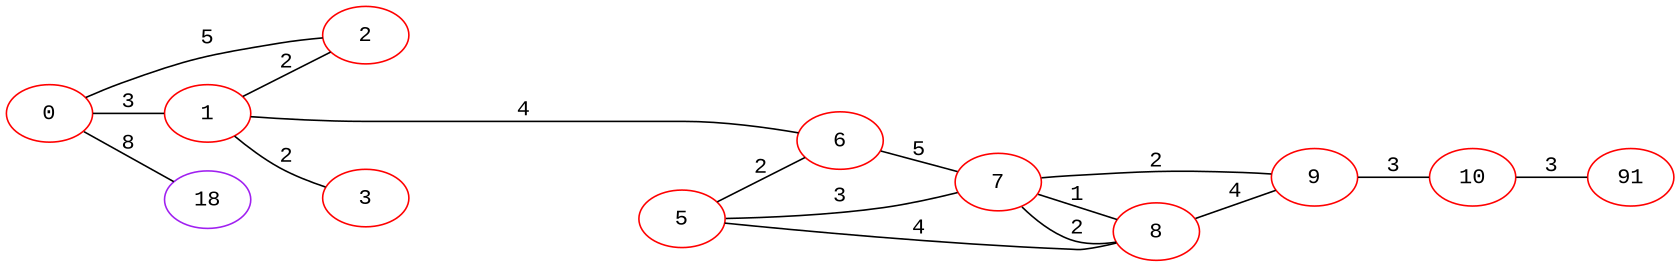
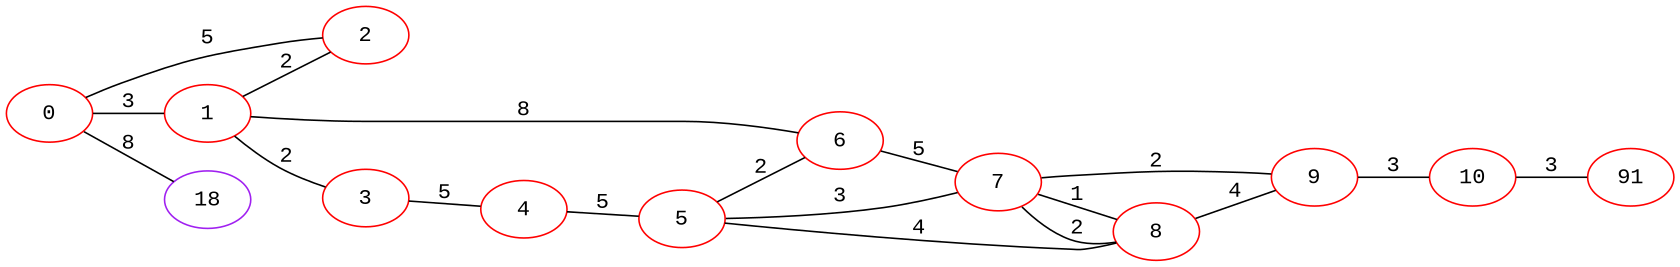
(524, 109) -> (524, 109)
none -> (524, 209)
